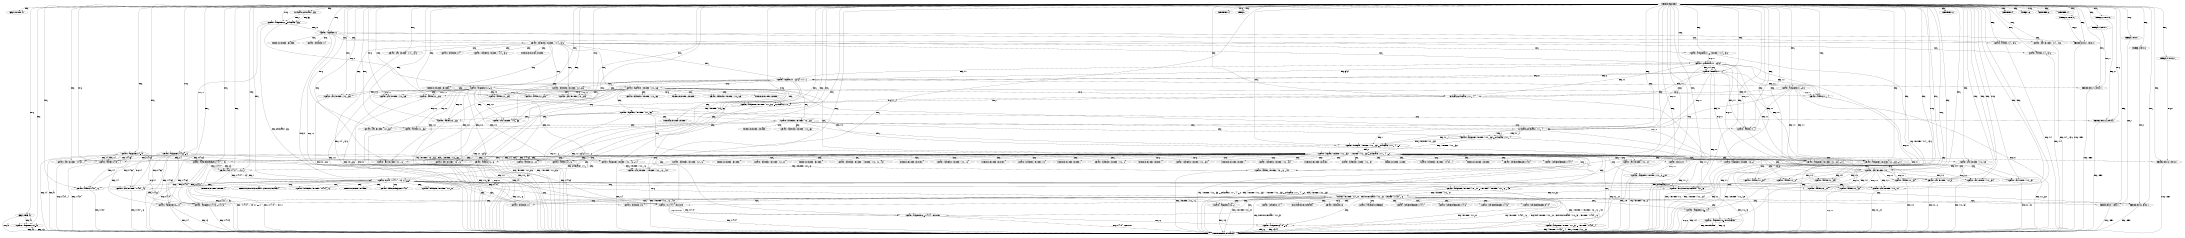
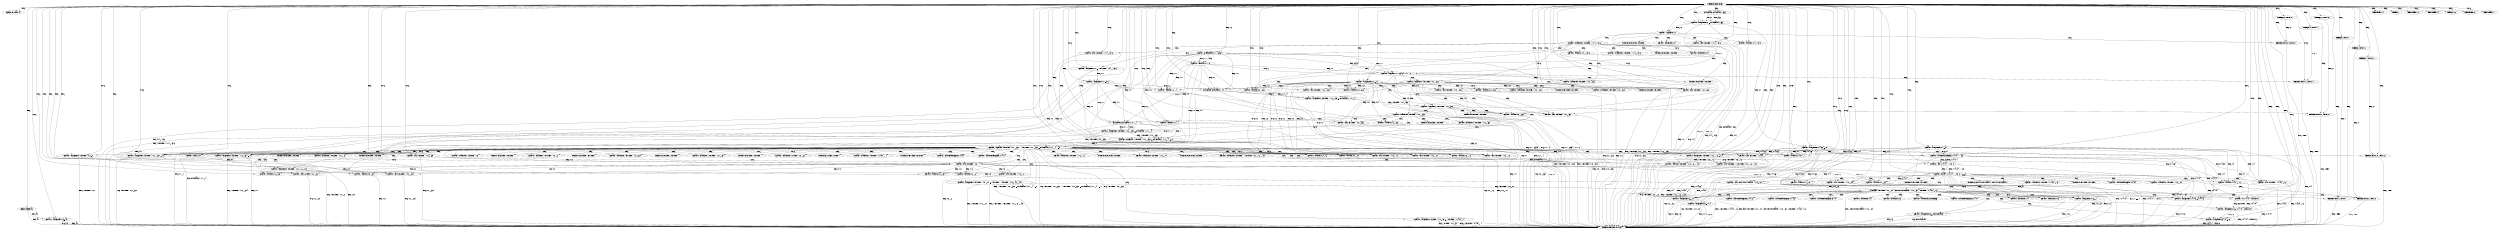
(1971, 16) -> none
(1681, 33) -> (1229, 28)
(1708, 58) -> (1097, 75)
(81, 88) -> (1792, 86)
(1303, 205) -> none
(1223, 234) -> (1612, 228)
